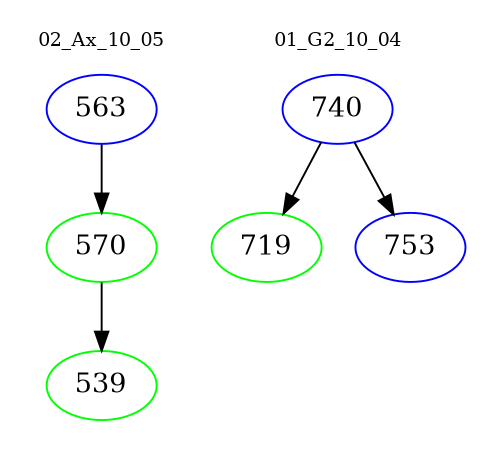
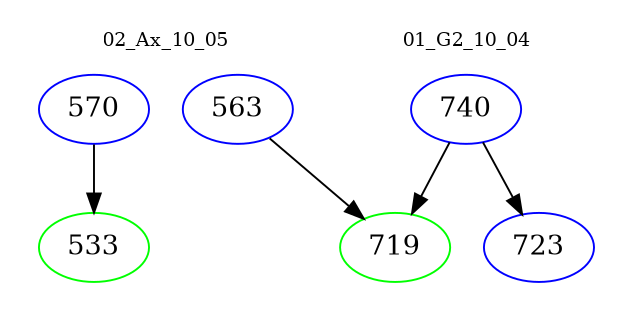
(102, 169) -> (295, 160)
(102, 247) -> (94, 109)
(410, 247) -> (539, 247)
(102, 386) -> (94, 247)
